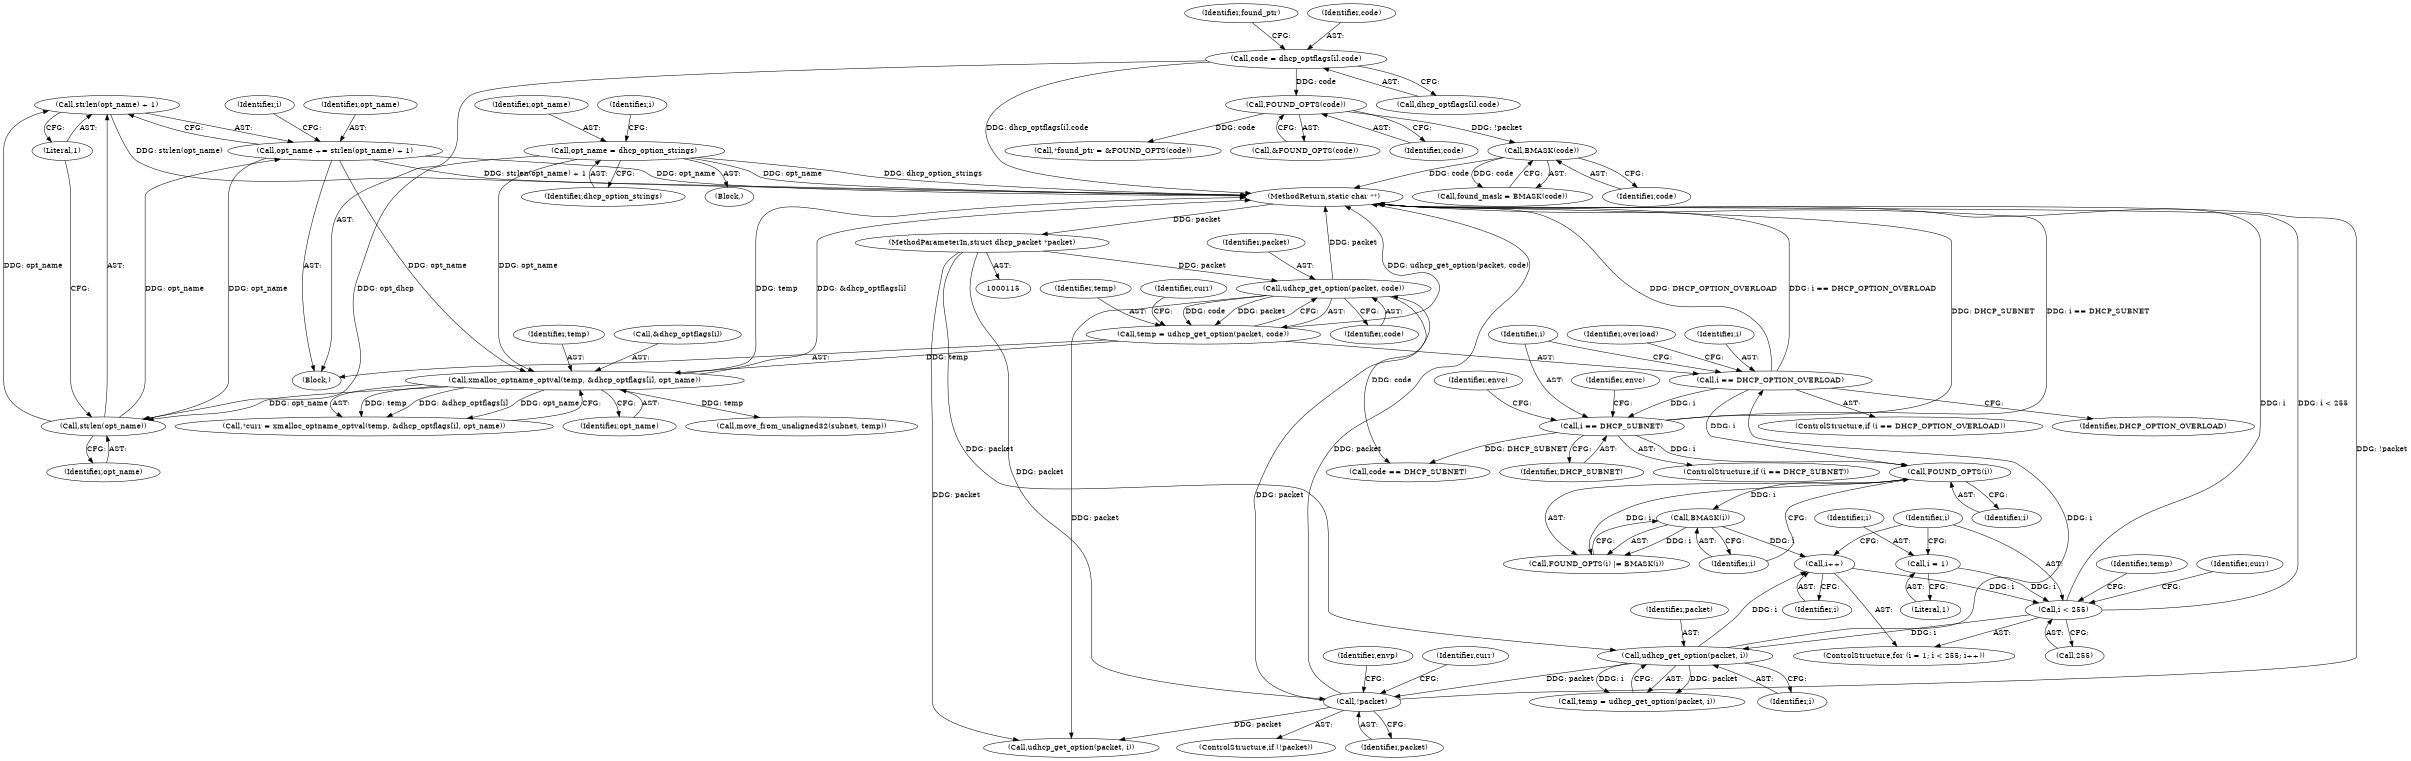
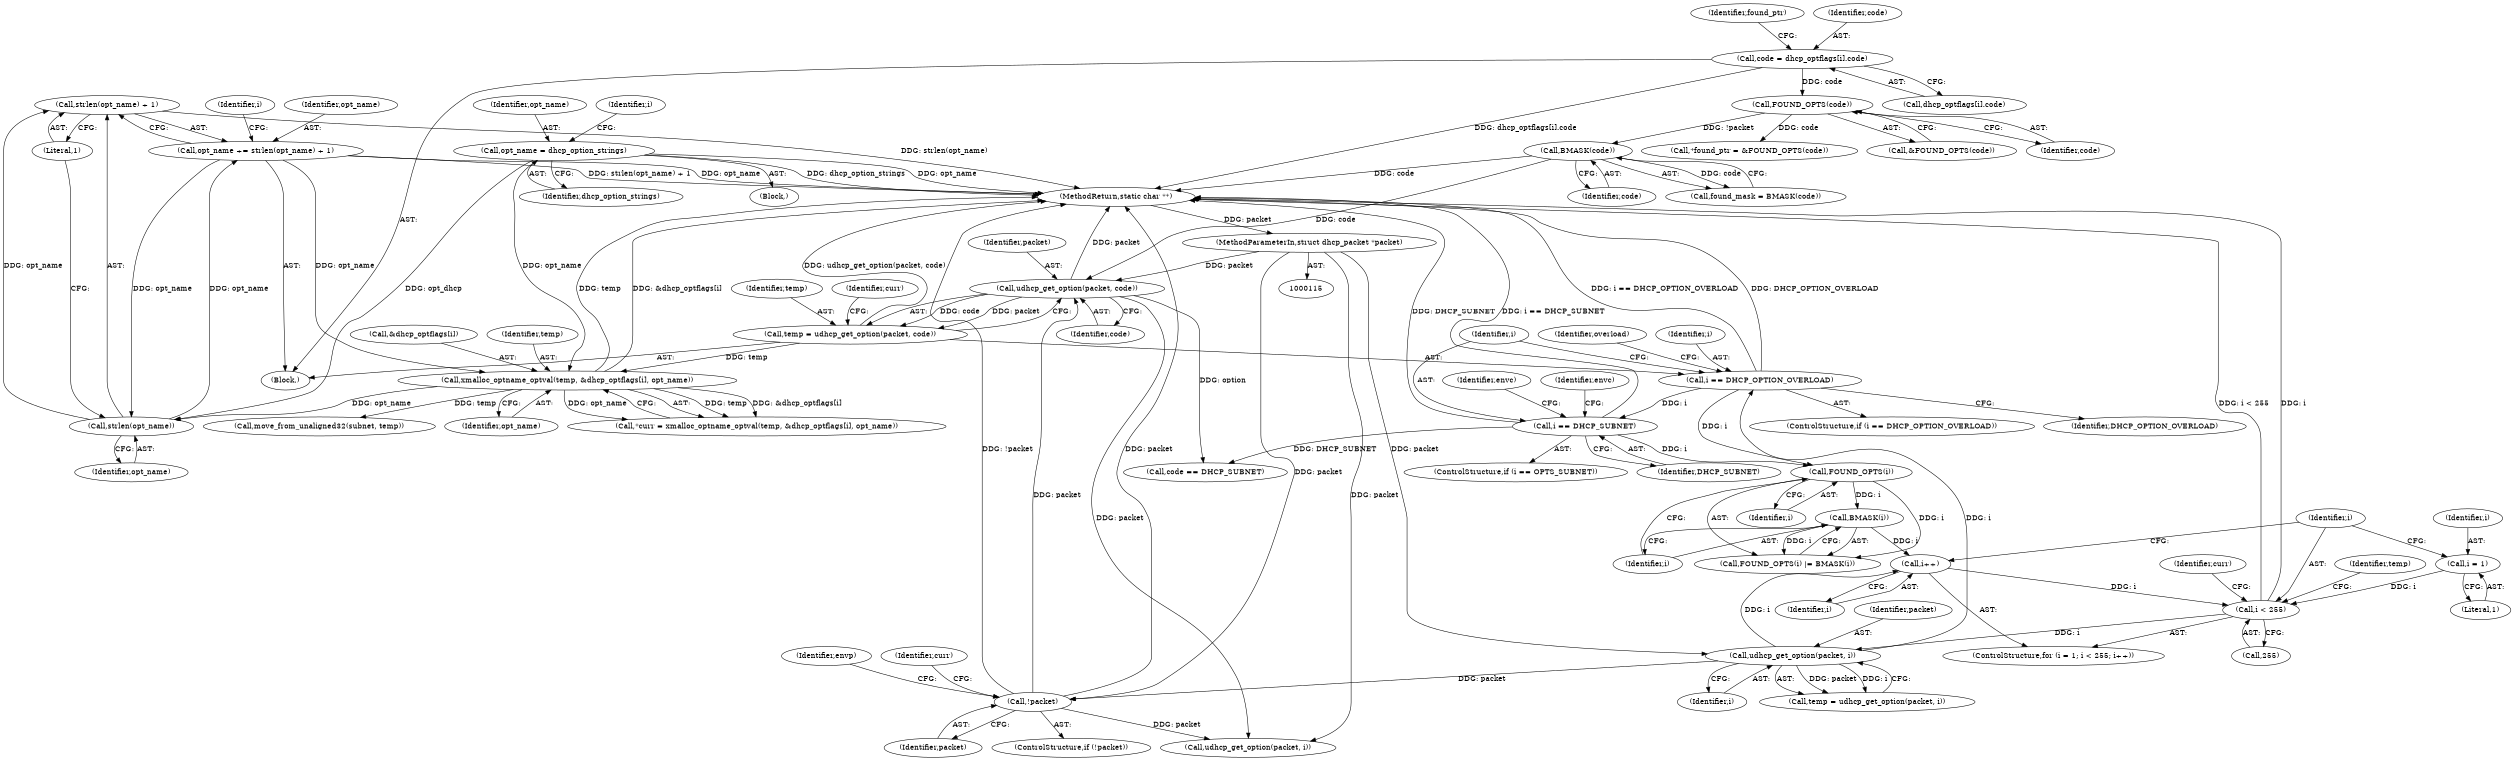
none -> (1318, 216)
(1392, 381) -> (1223, 381)
(1766, 472) -> (1516, 472)
